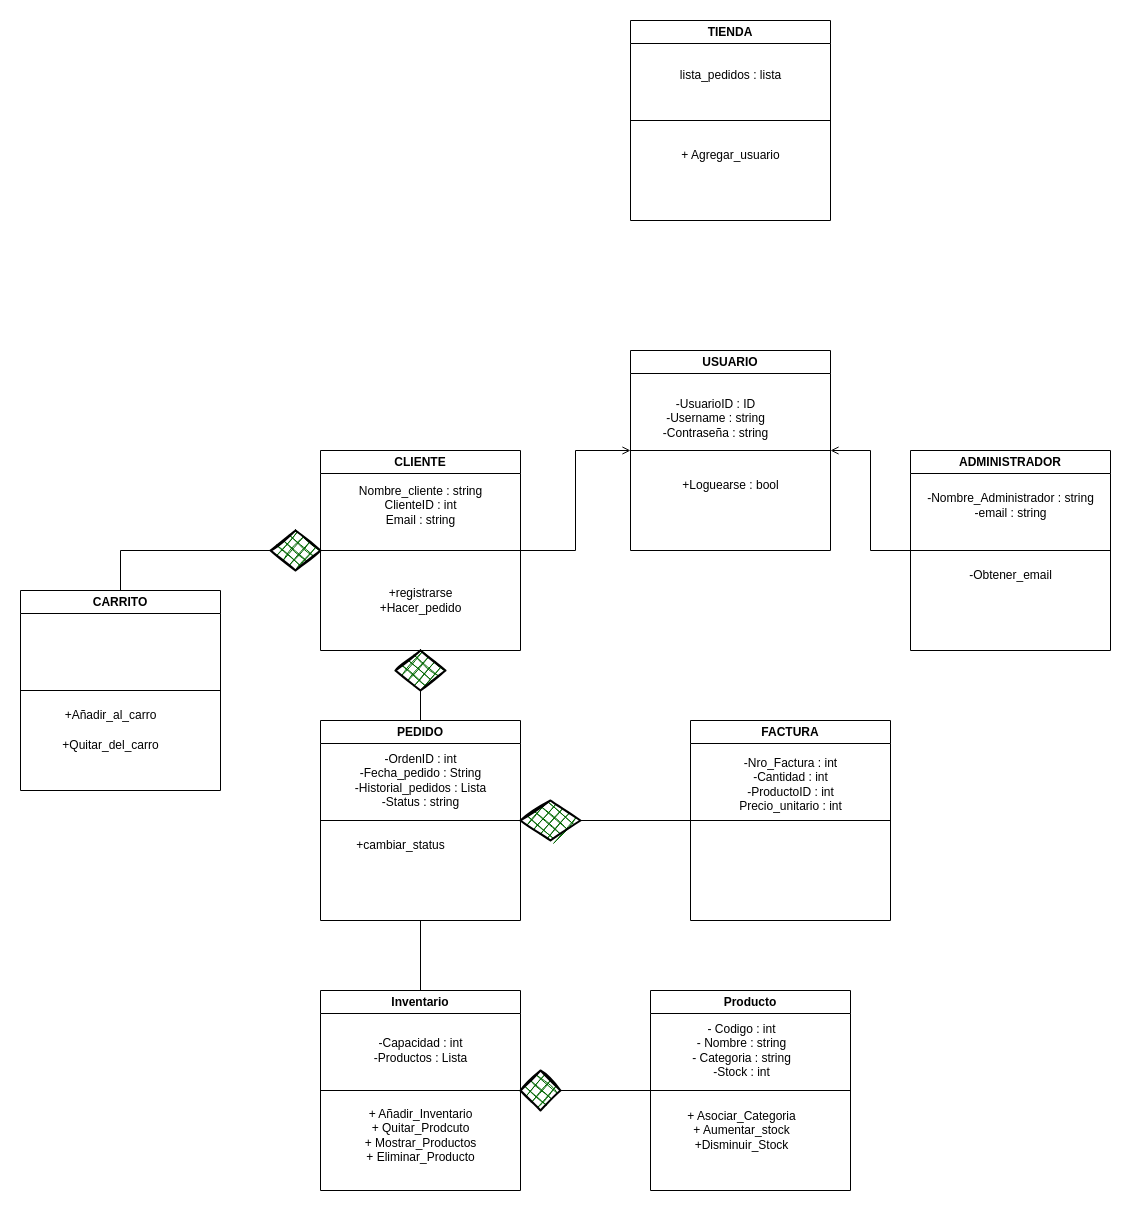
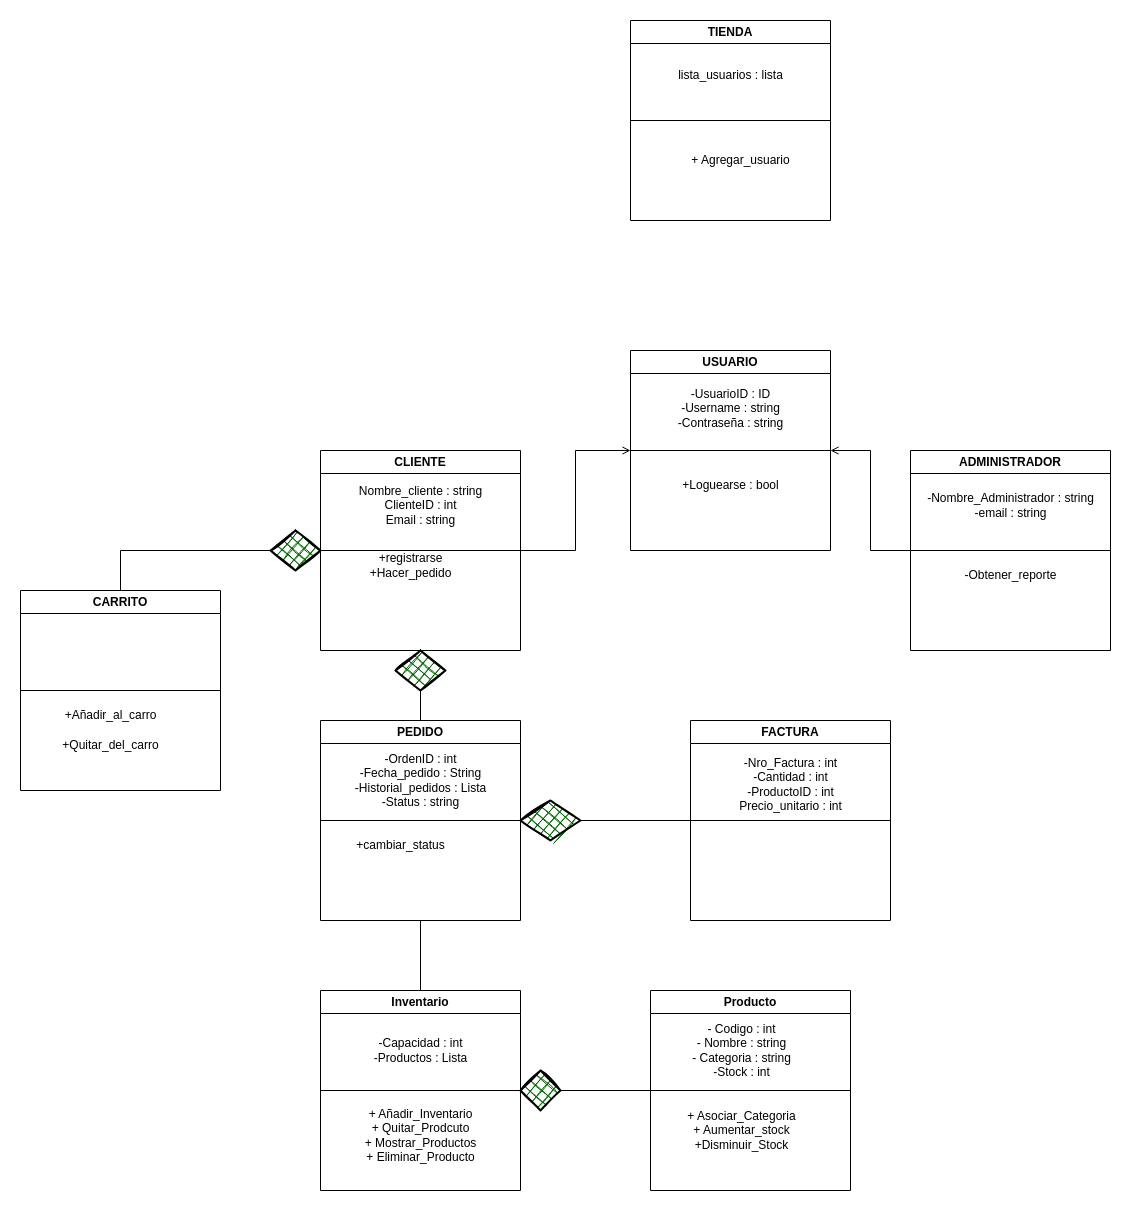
(731, 76) -> (731, 76)
(731, 156) -> (741, 161)
(716, 426) -> (731, 416)
(1011, 576) -> (1011, 576)
(421, 601) -> (411, 566)
